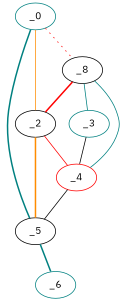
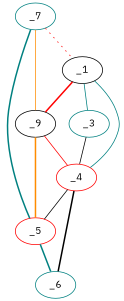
(35, 16) -> (35, 16)
(82, 70) -> (82, 70)
(35, 124) -> (35, 124)
(35, 231) -> (35, 231)
none -> (66, 231)
